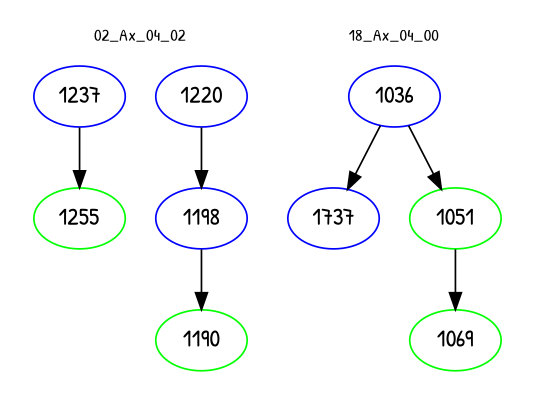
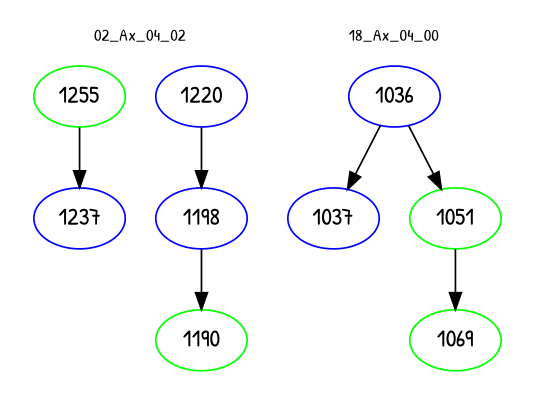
(80, 149) -> (80, 149)
(334, 218) -> (334, 218)
